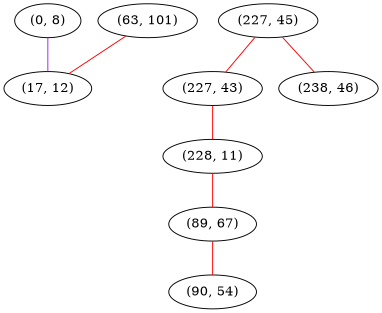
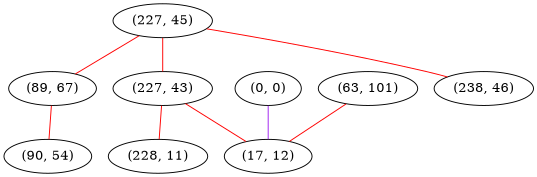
(48, 21) -> (268, 89)
none -> (216, 123)
(213, 190) -> (107, 55)
